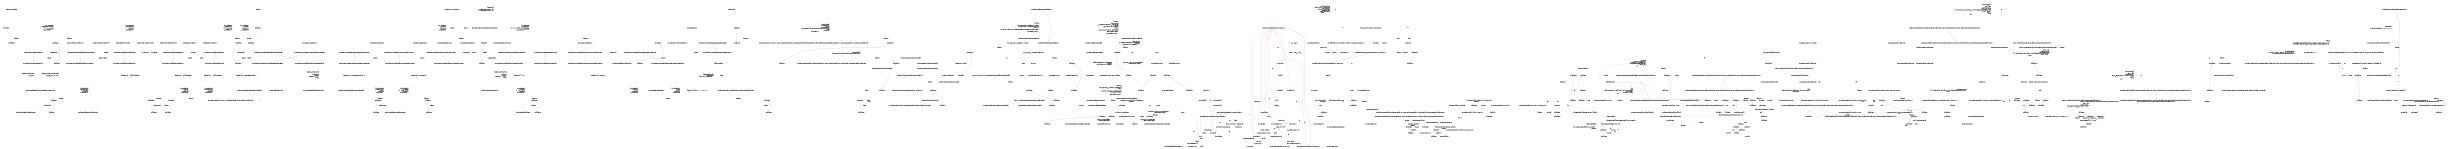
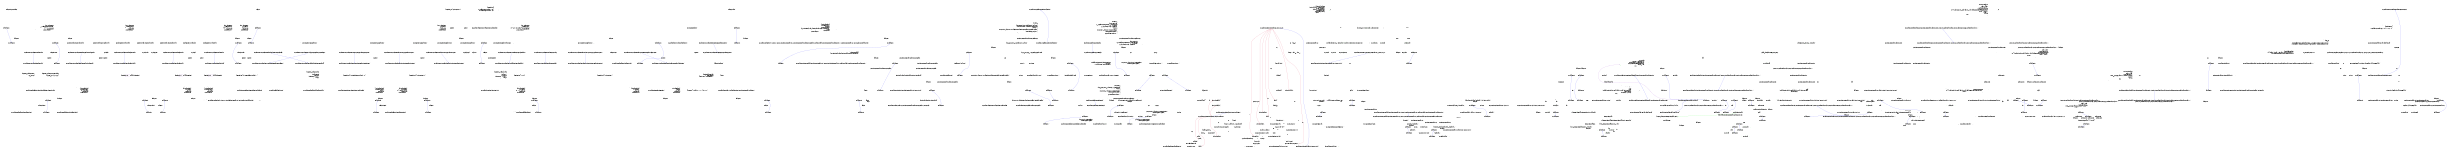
(1874, 102) -> (1870, 102)
